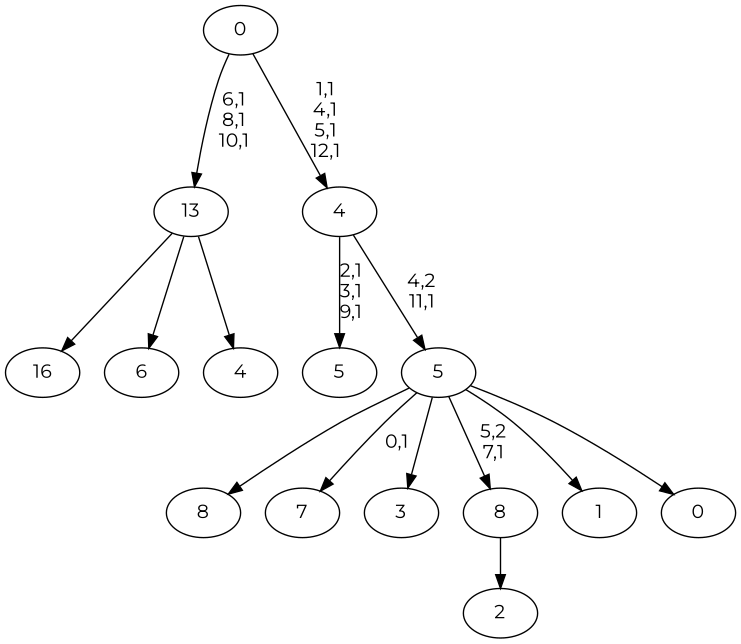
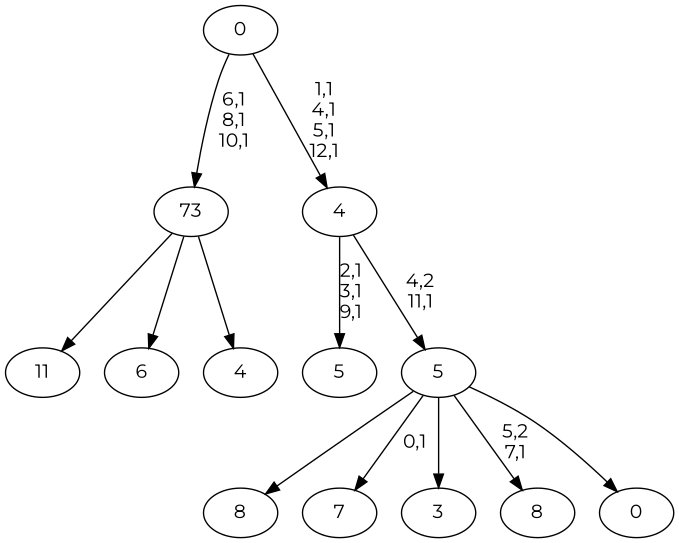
(191, 212) -> (191, 212)
(43, 373) -> (43, 373)
(600, 513) -> none
(500, 613) -> none
